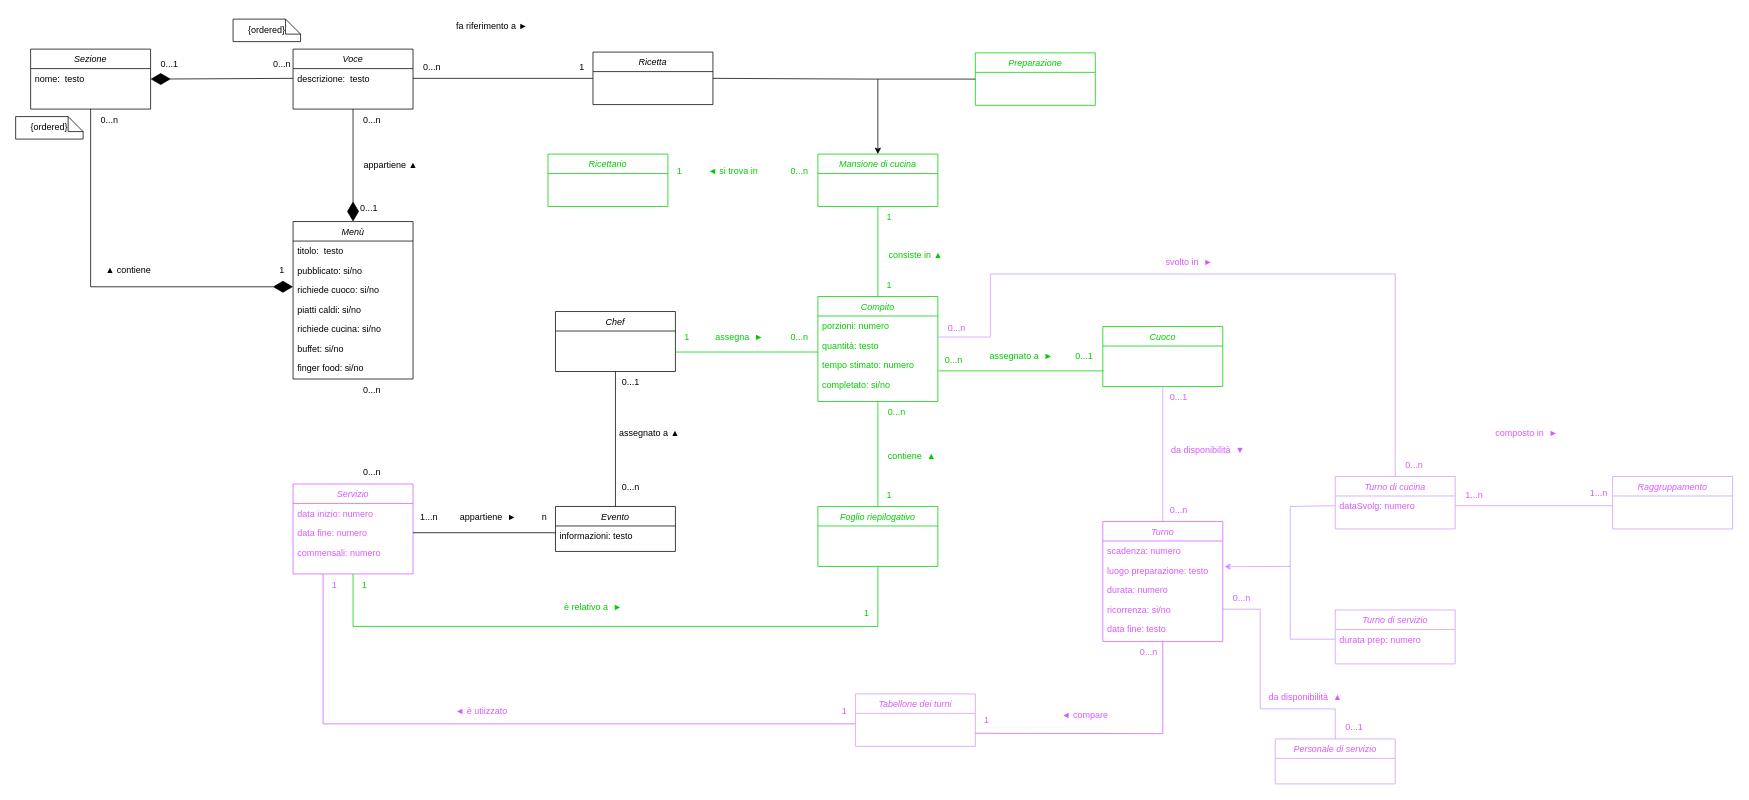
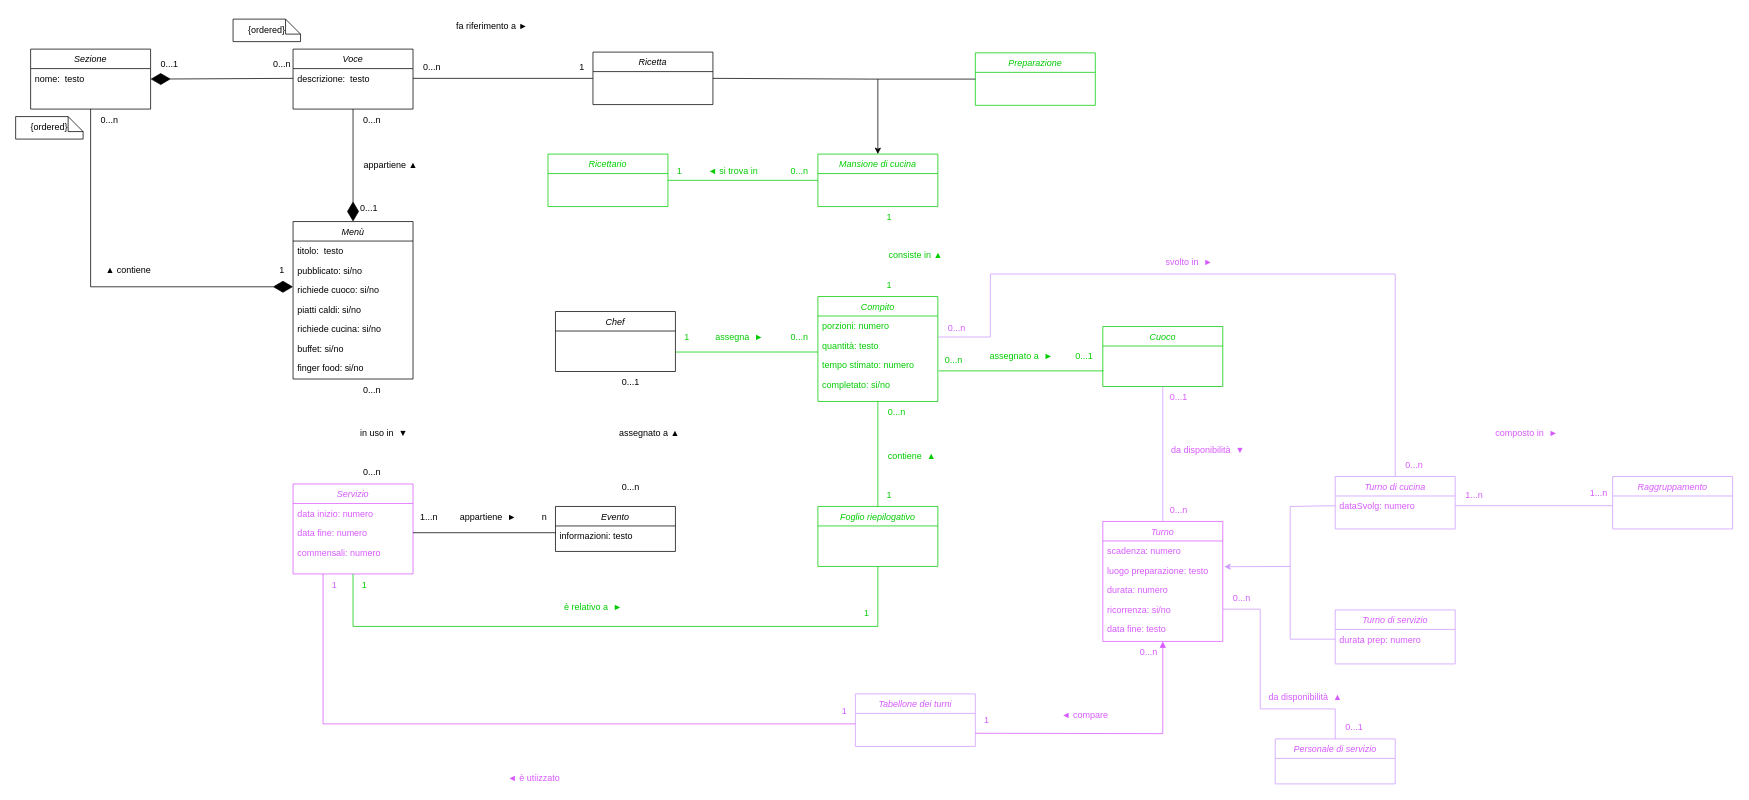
none -> (742, 180)
(878, 253) -> none
none -> (384, 434)
(615, 440) -> none
(1163, 646) -> (1163, 649)
(481, 711) -> (534, 779)
